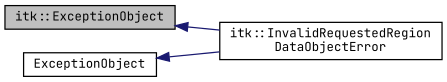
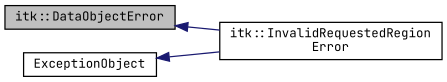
(90, 17) -> (90, 17)
(331, 41) -> (331, 41)
